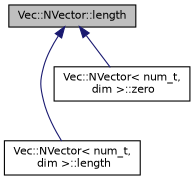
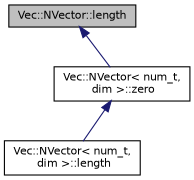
(41, 89) -> (94, 125)
